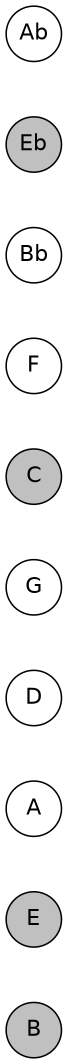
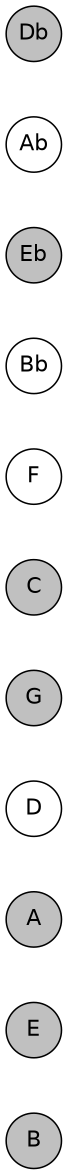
none -> (34, 34)
(34, 587) -> (34, 698)
(34, 809) -> (34, 919)
